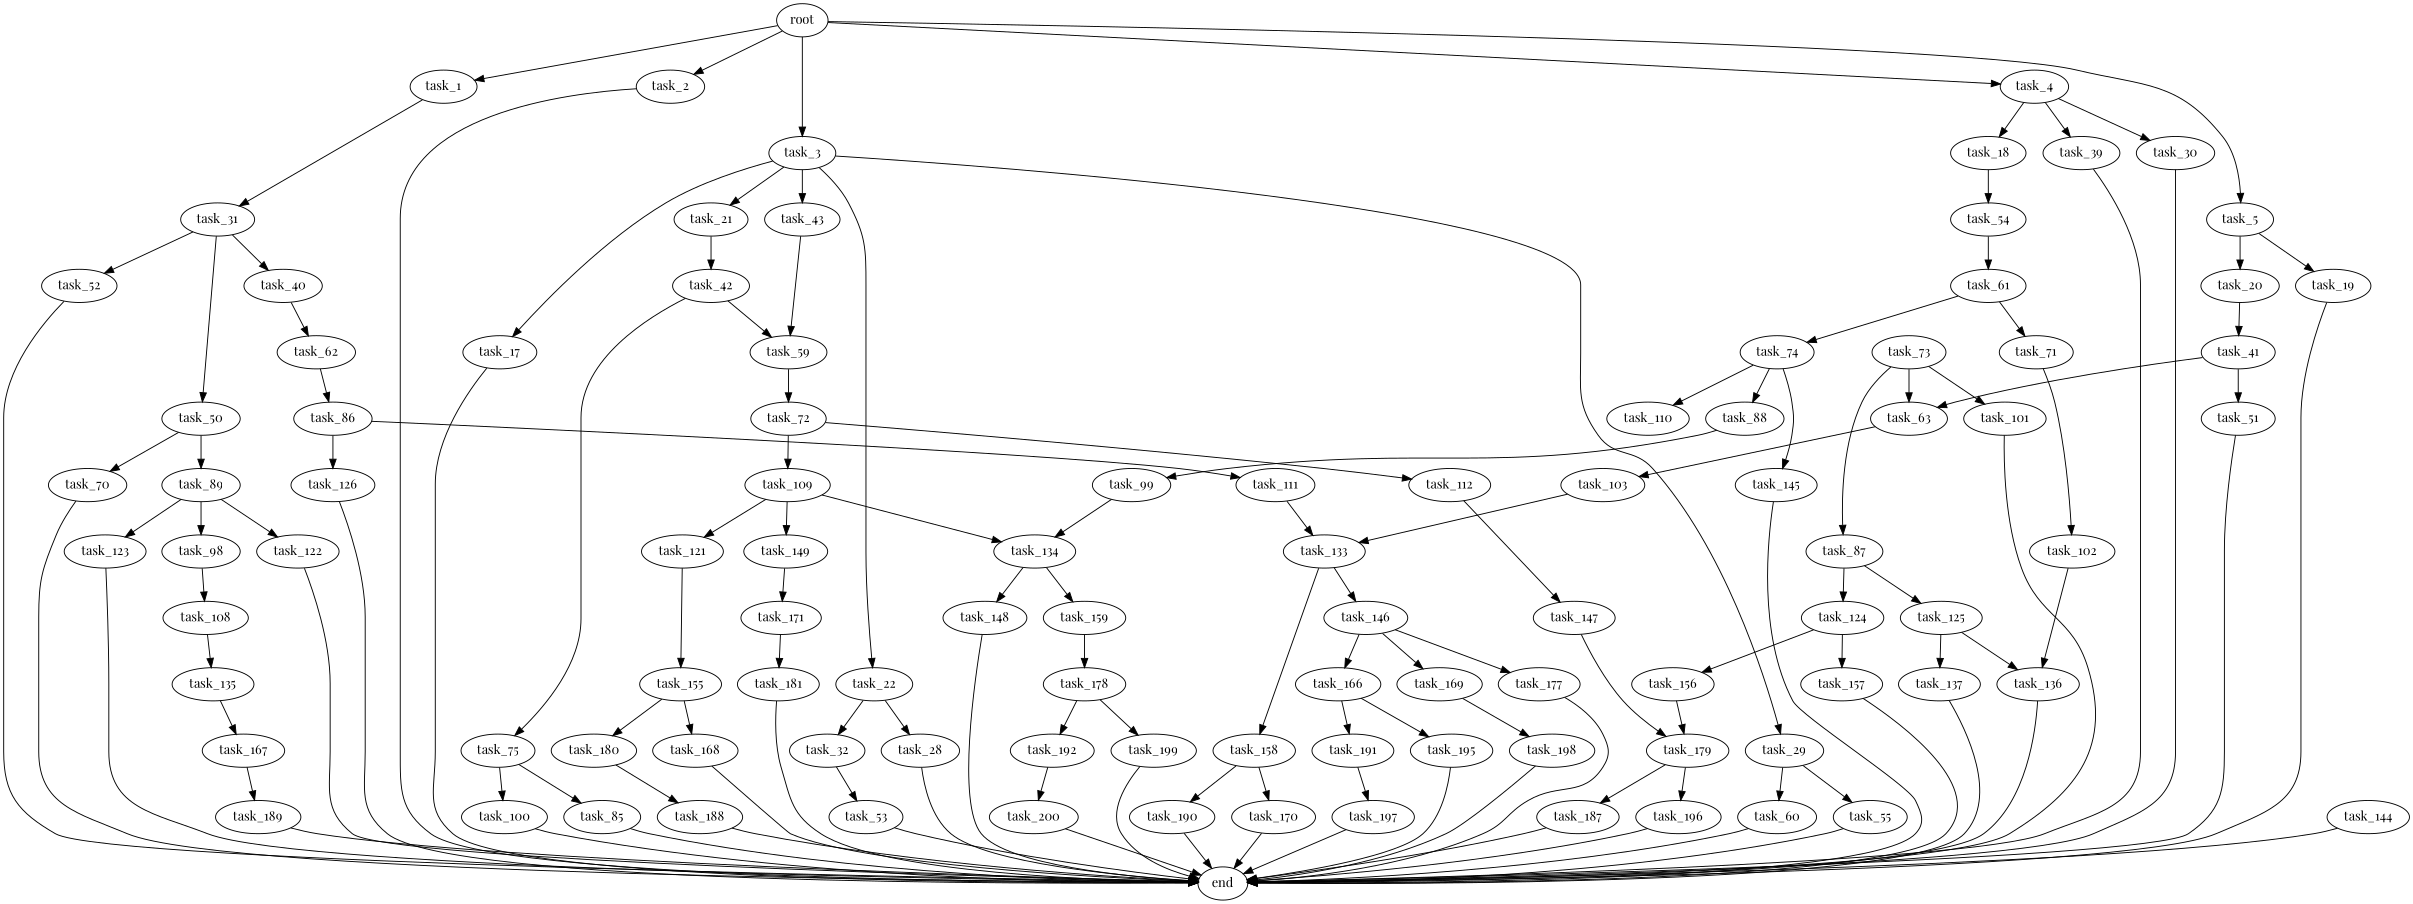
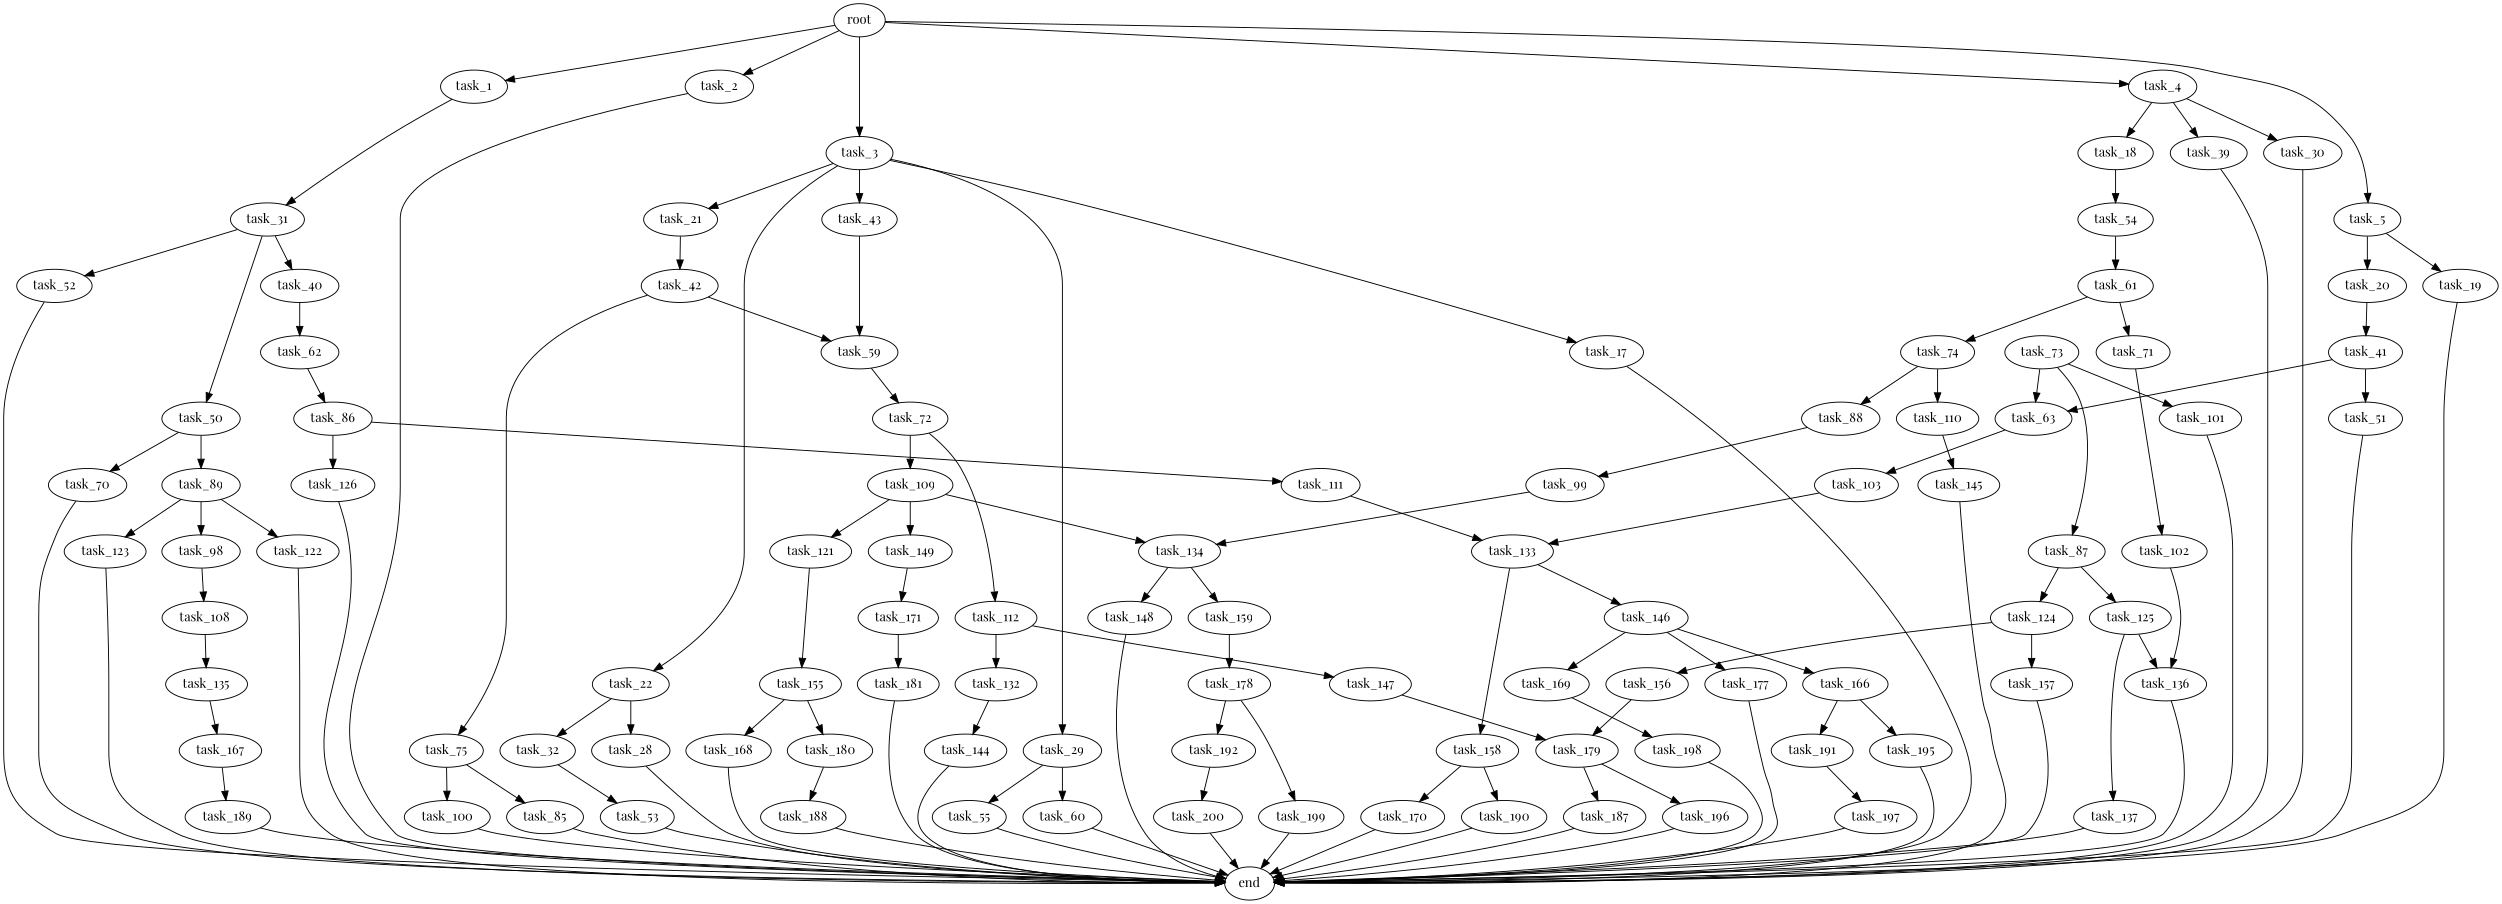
(1793, 414) -> (1946, 446)
none -> (996, 684)
